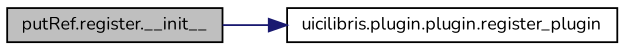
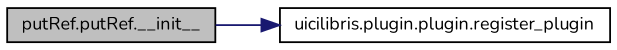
(115, 25) -> (111, 25)
